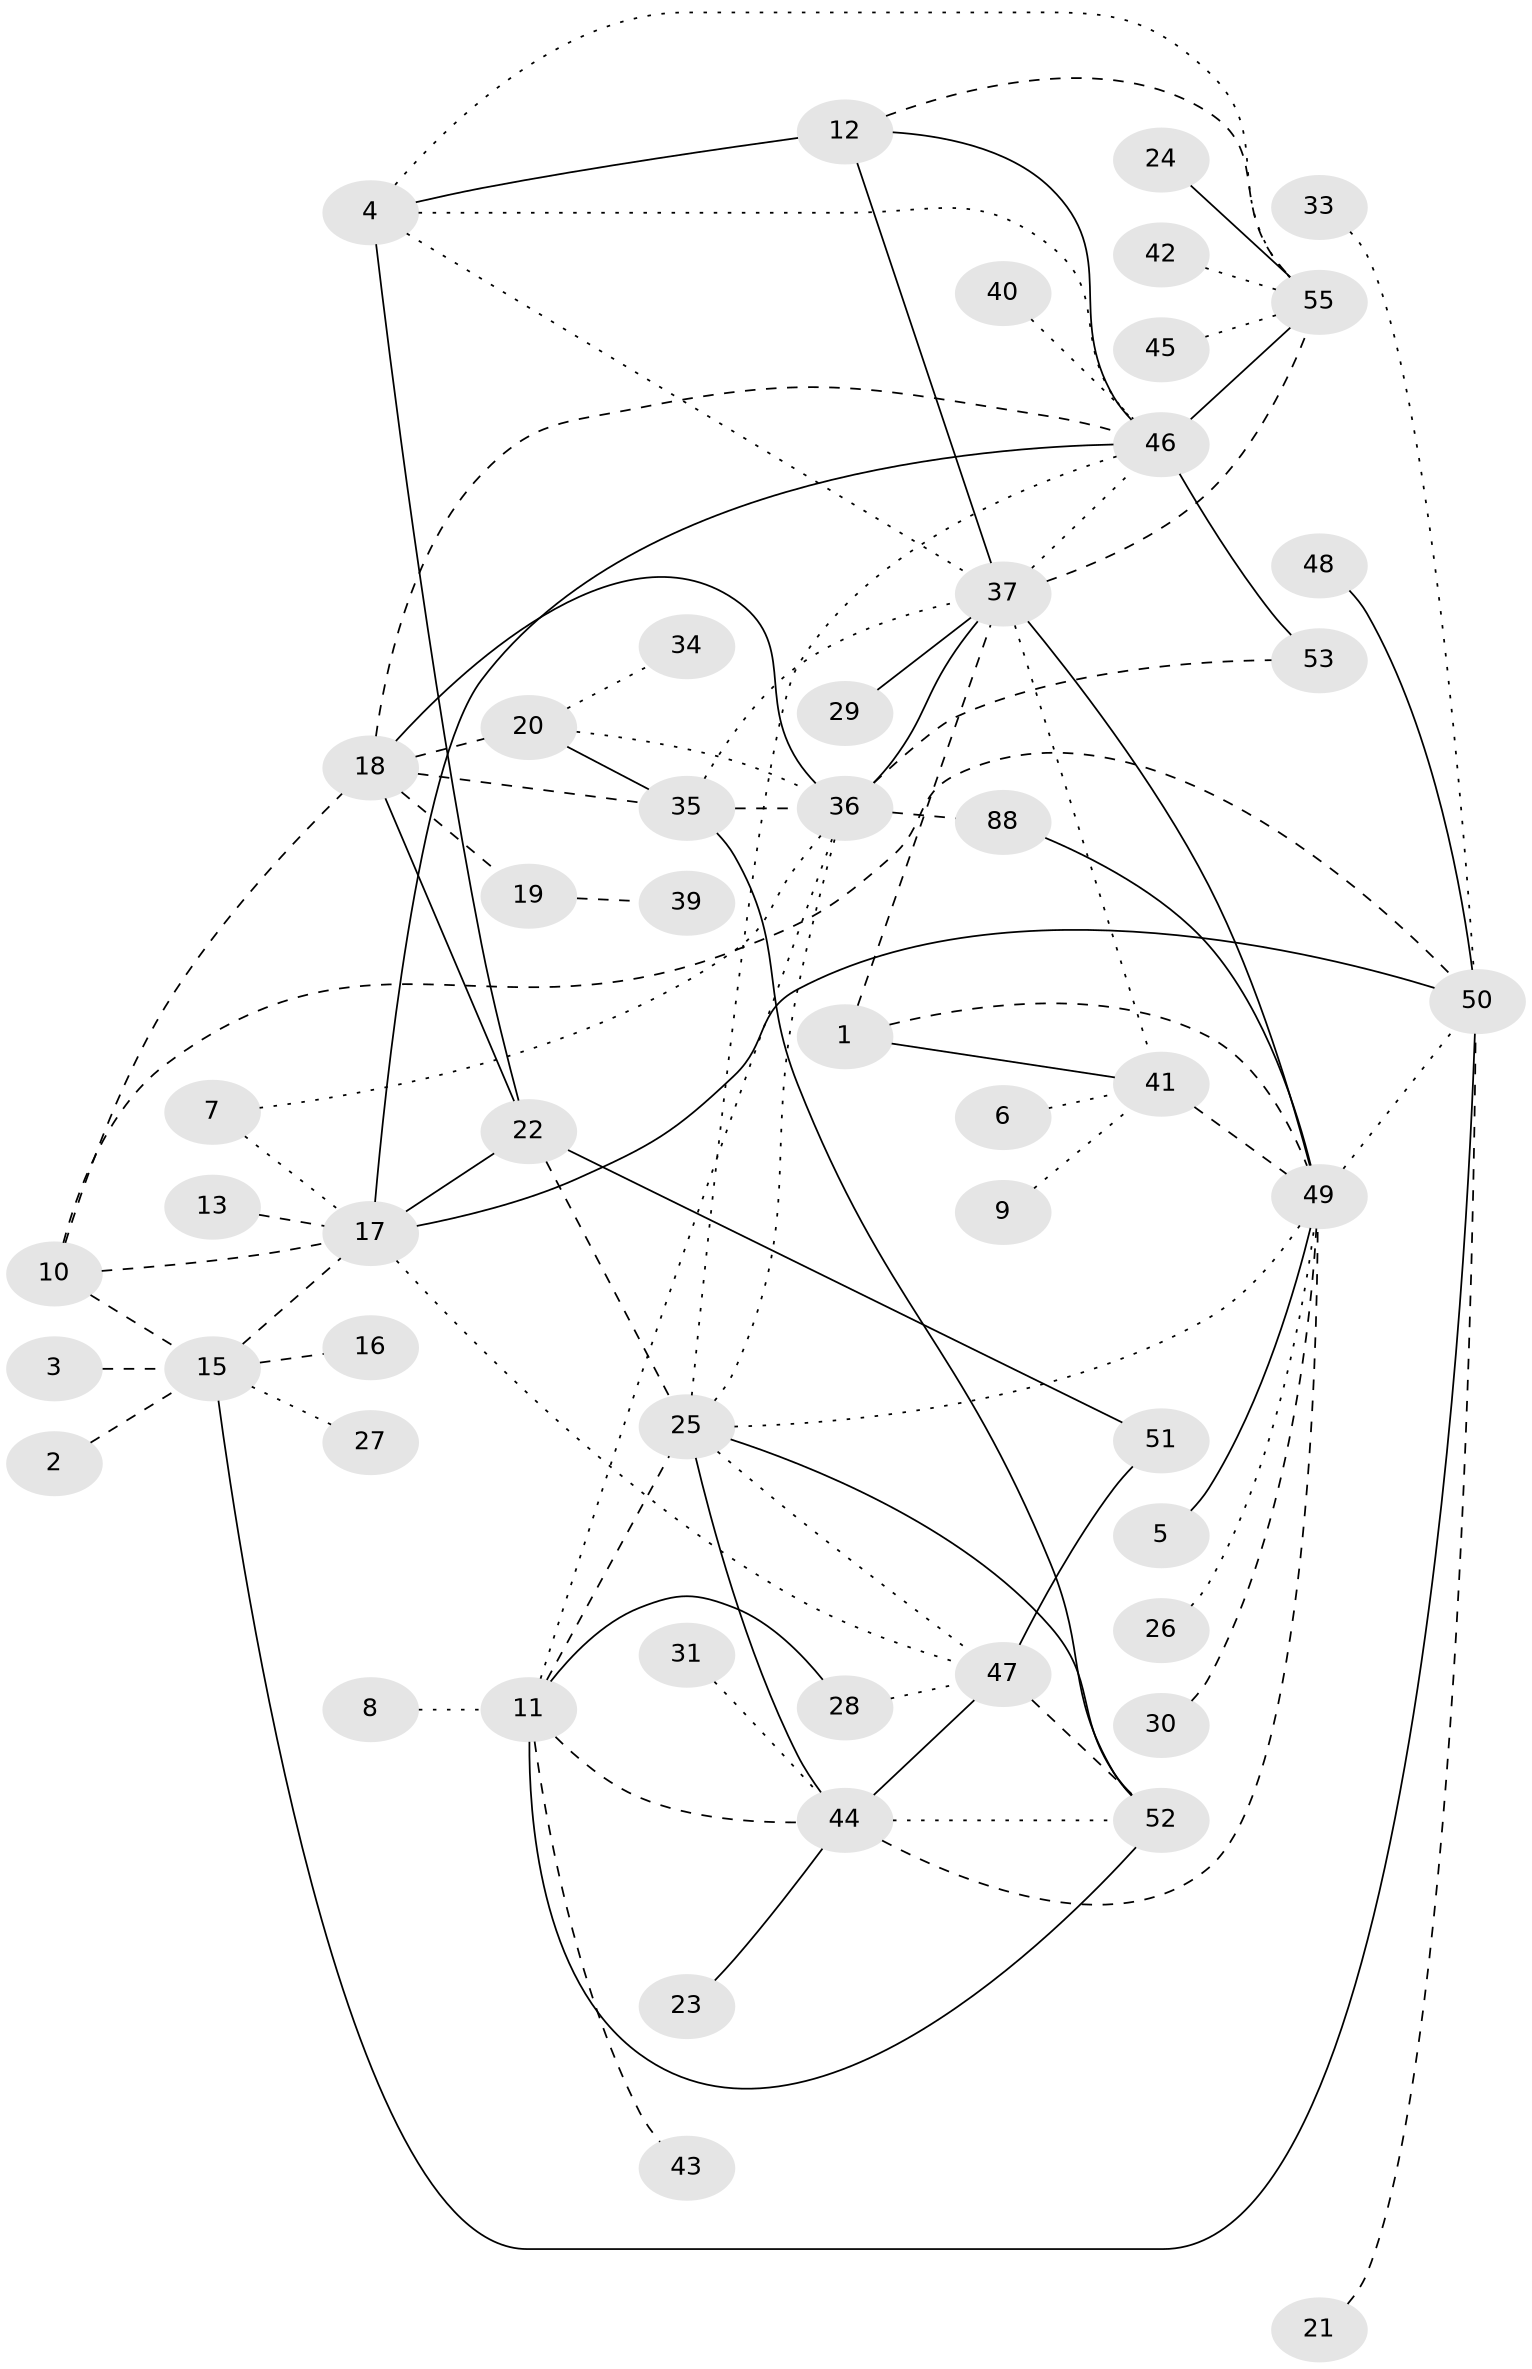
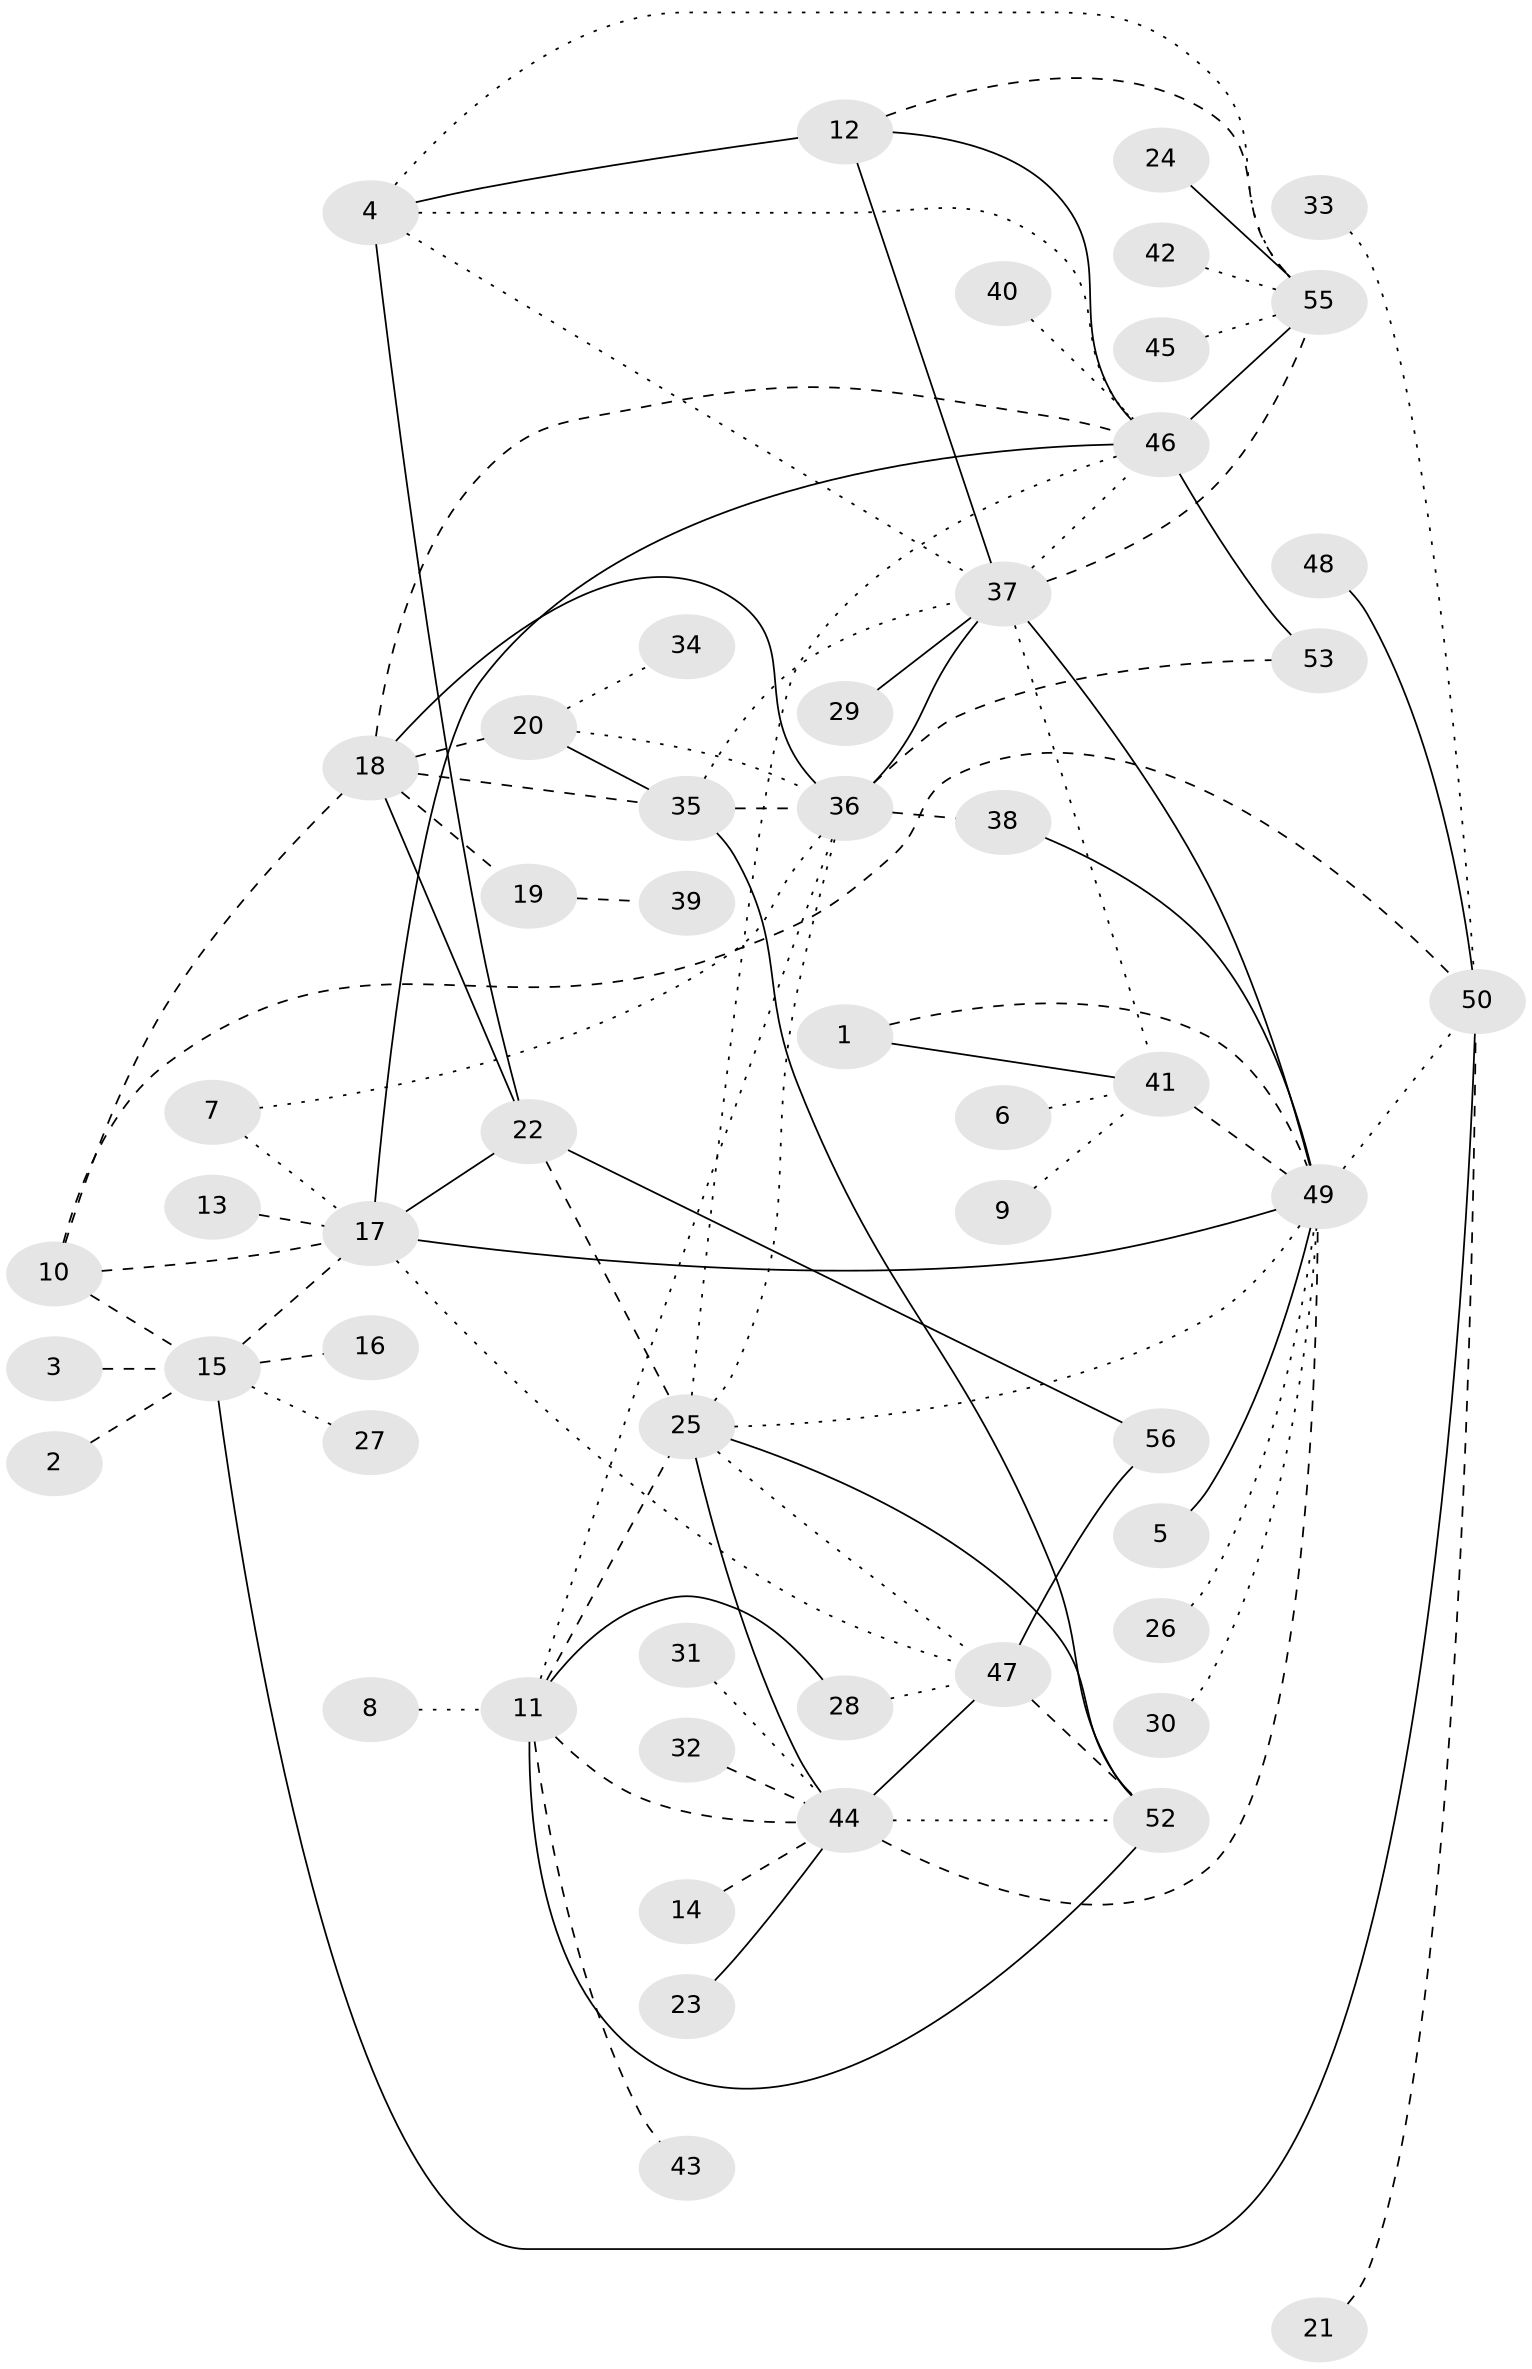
(1003, 822) -> (1003, 822)
(911, 853) -> none
(858, 965) -> (849, 1270)
(1161, 1441) -> (1161, 1441)
(1282, 1473) -> (1282, 1473)
none -> (687, 1750)
none -> (687, 1912)
